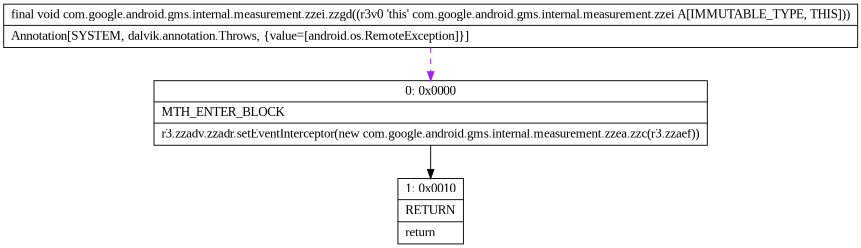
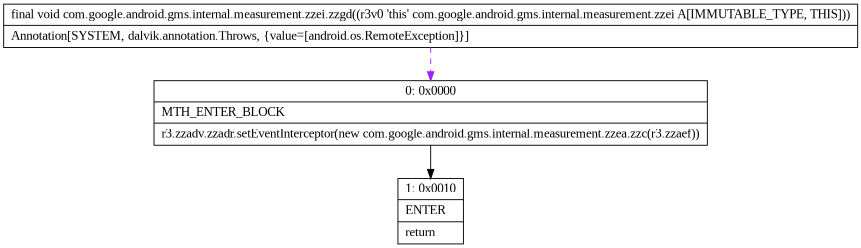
(431, 210) -> (426, 210)
